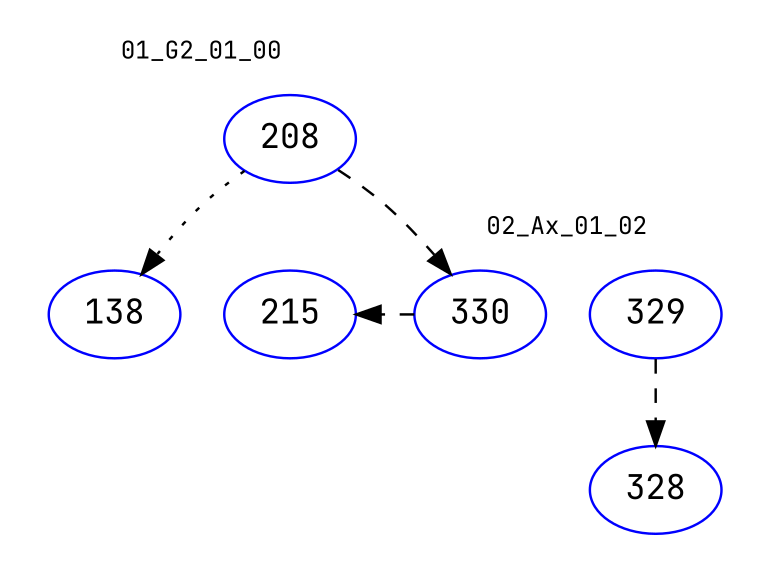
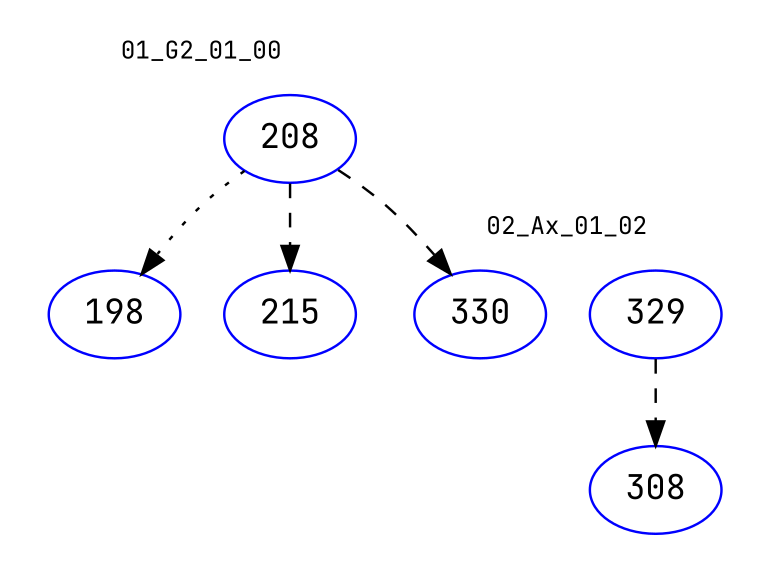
(115, 314) -> (115, 314)
(397, 314) -> (290, 215)
(656, 490) -> (656, 490)
